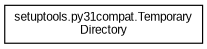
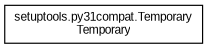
(104, 24) -> (104, 24)
